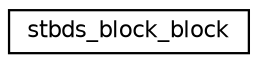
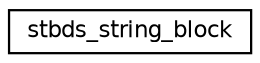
(129, 32) -> (130, 32)
